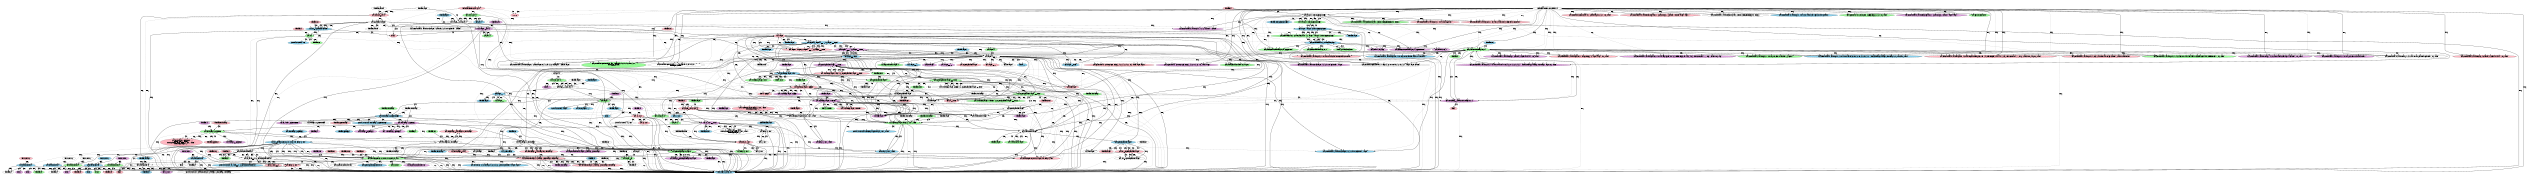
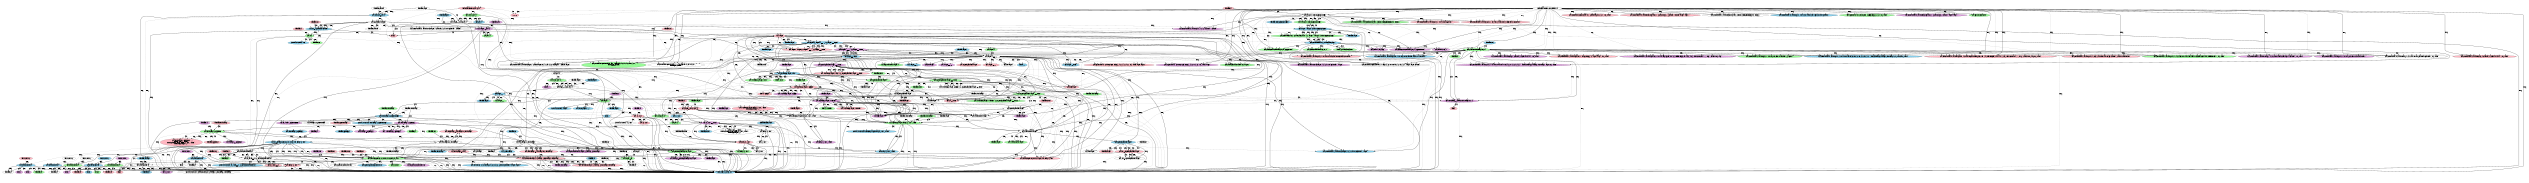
(379, 15) -> (379, 15)
(682, 152) -> (682, 152)
